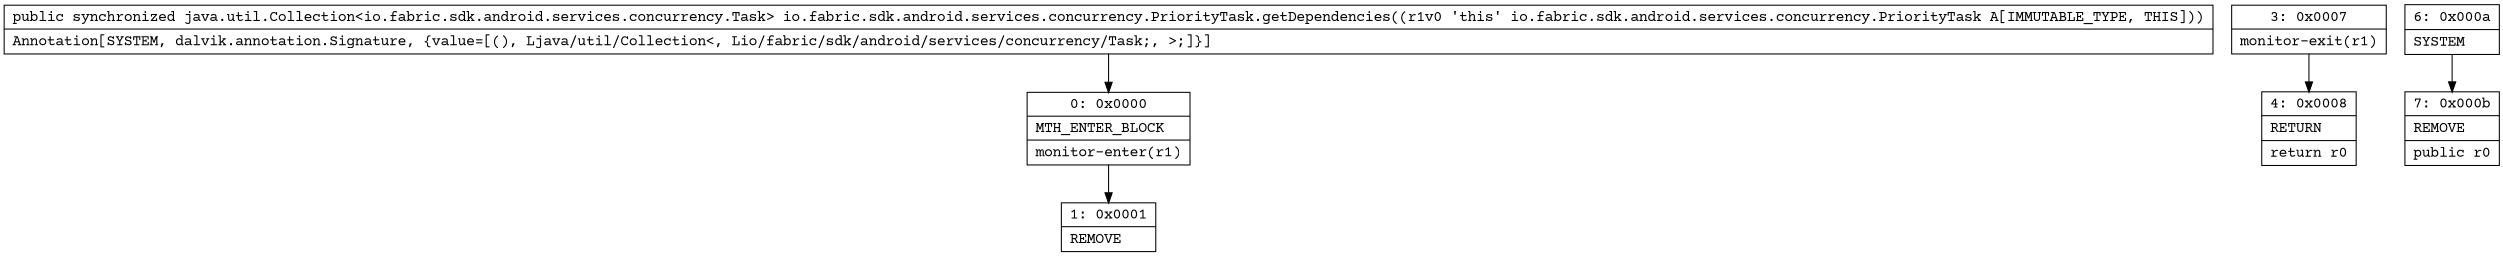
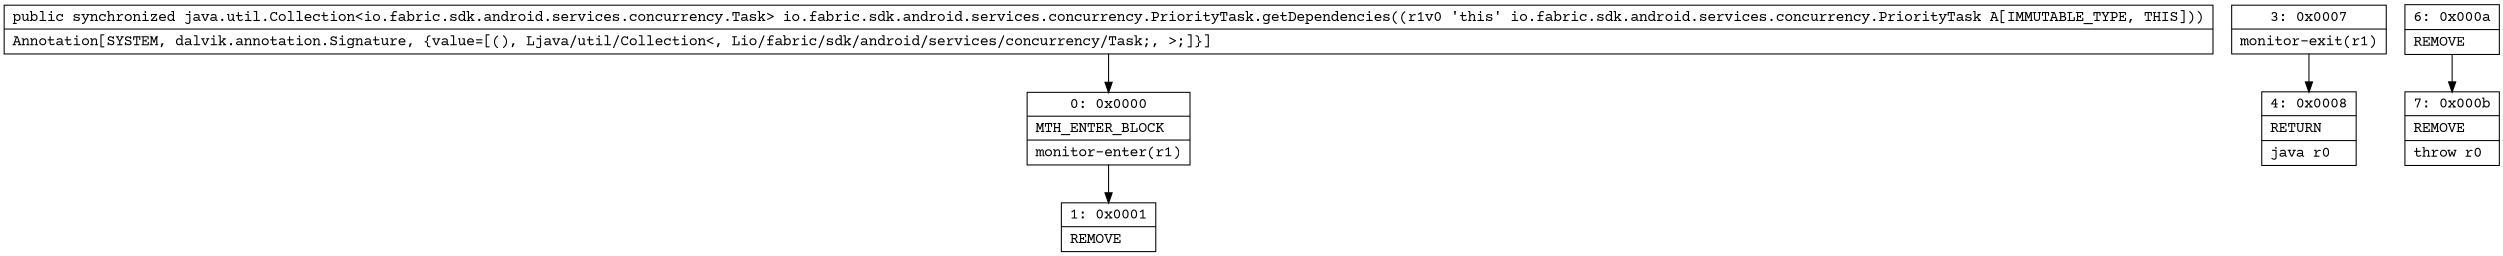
(2439, 42) -> (2439, 42)
(2309, 153) -> (2300, 153)
(2452, 153) -> (2448, 153)
